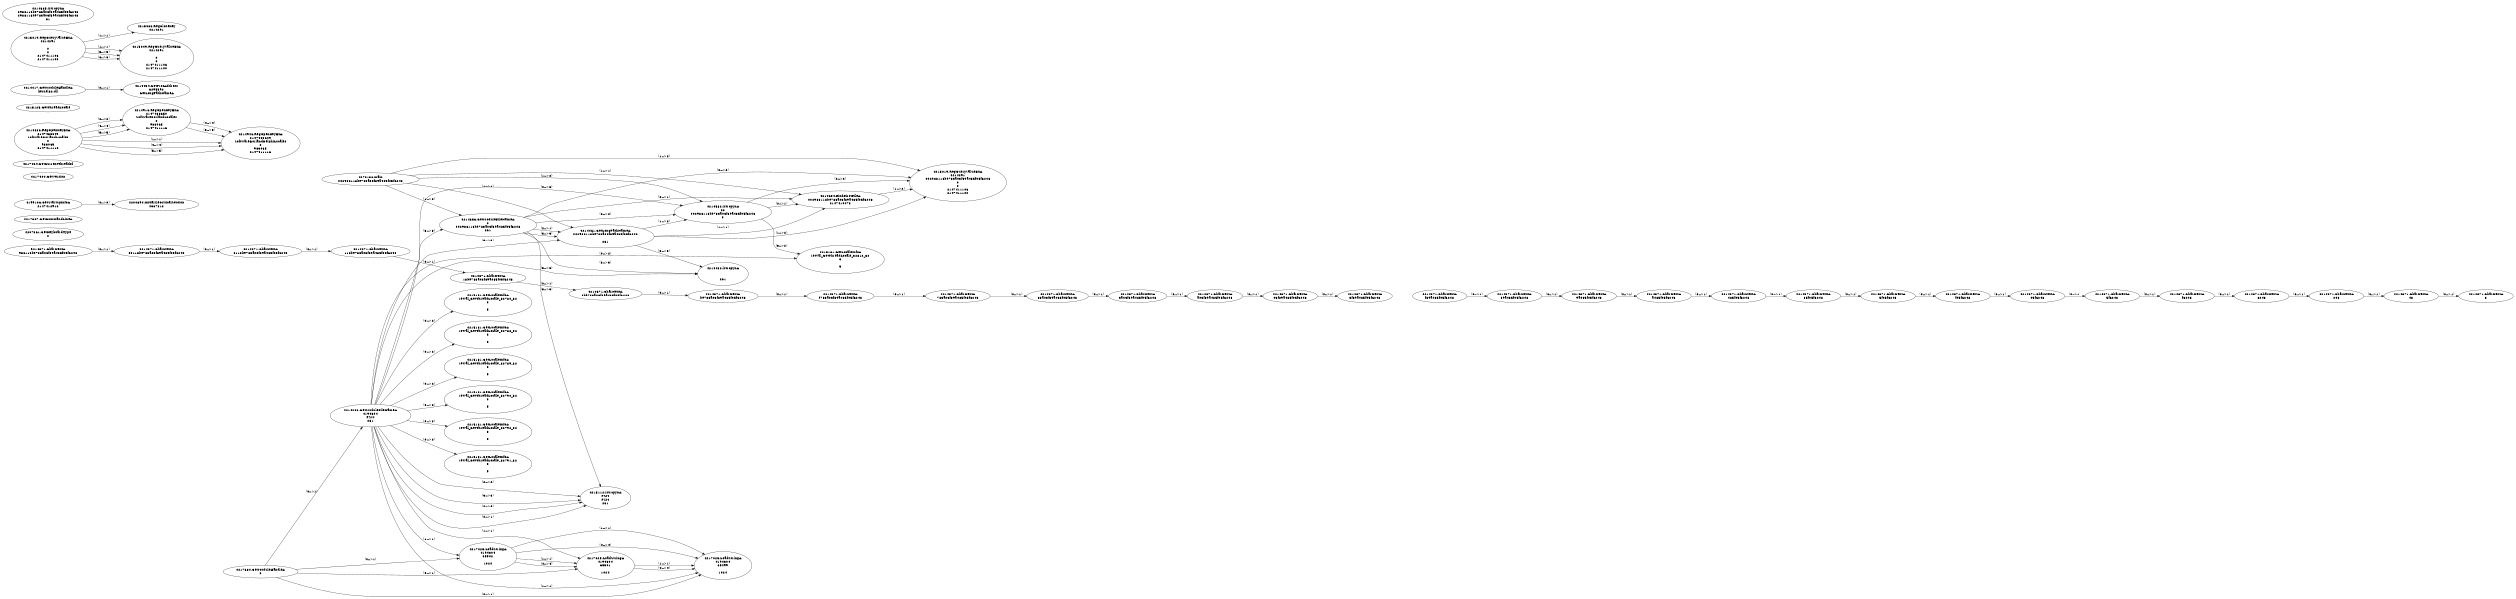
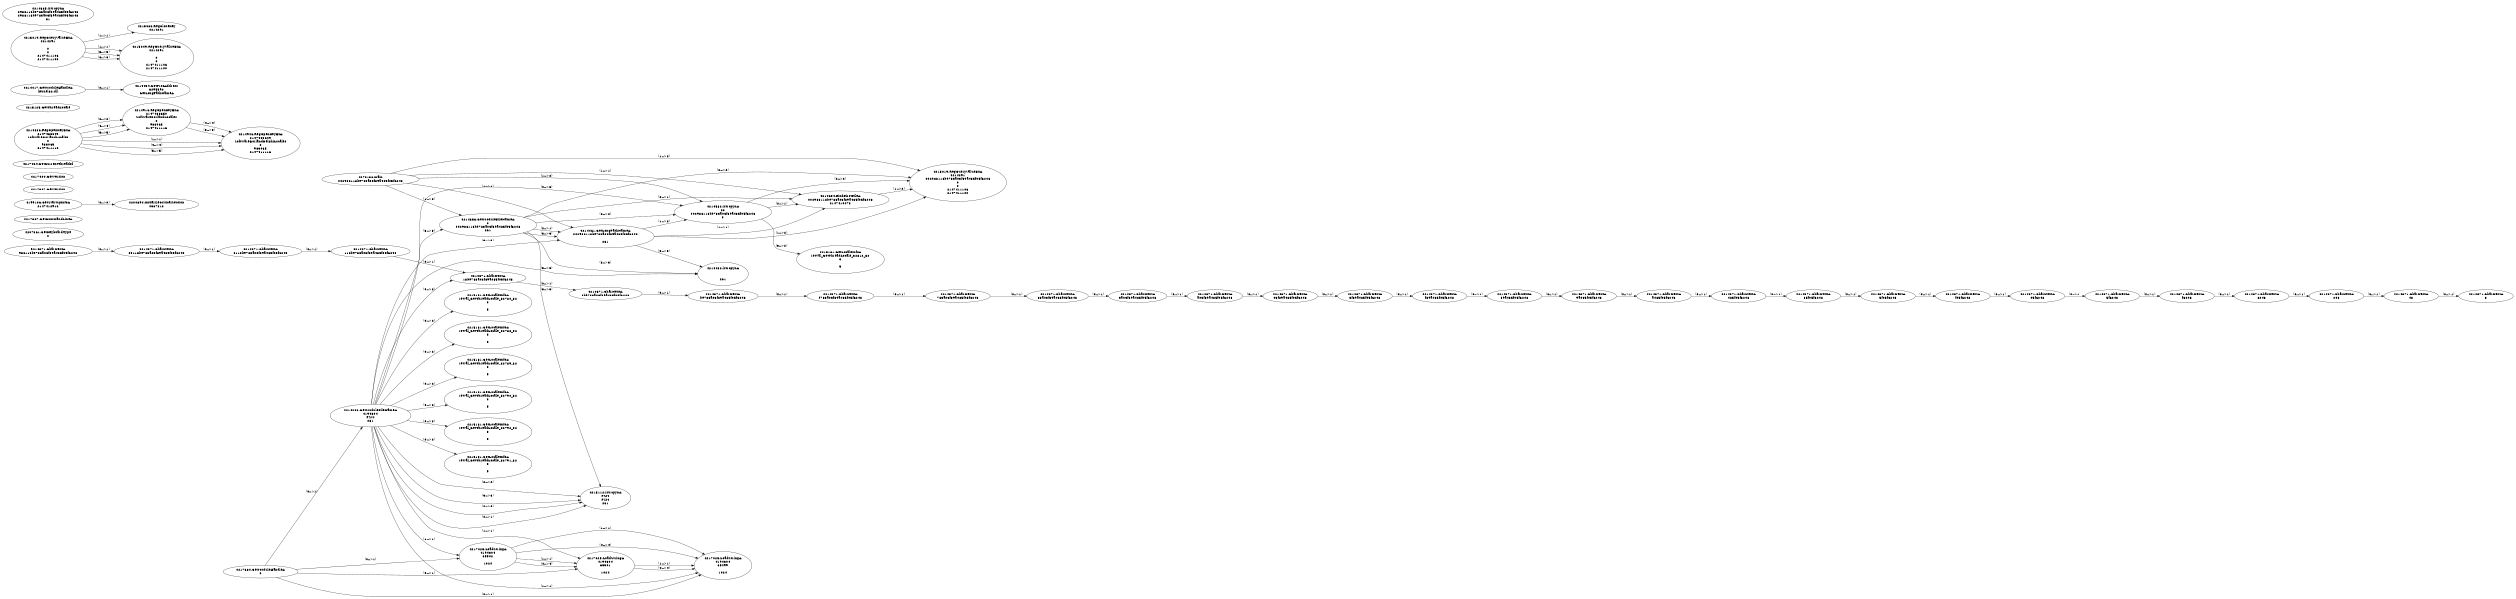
none -> (48, 190)
(533, 256) -> (403, 328)
none -> (1401, 296)
